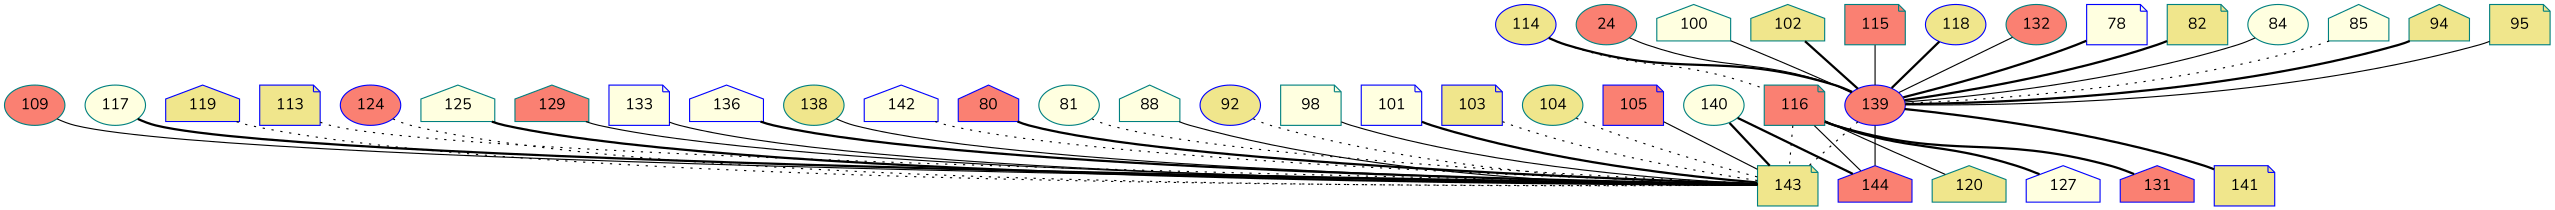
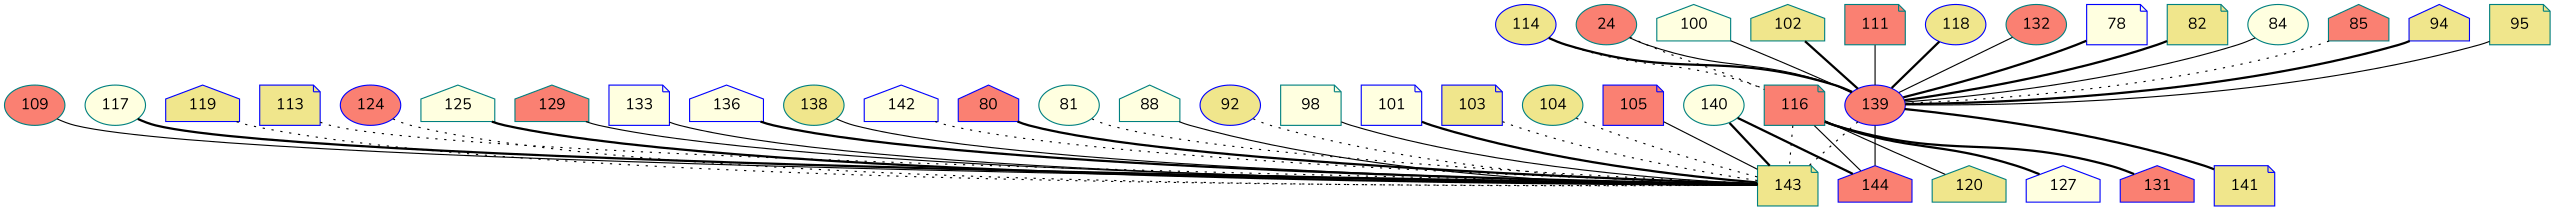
(1875, 25) -> (1875, 25)
(2359, 25) -> (2359, 25)
(2439, 25) -> (2439, 25)
none -> (1697, 64)
